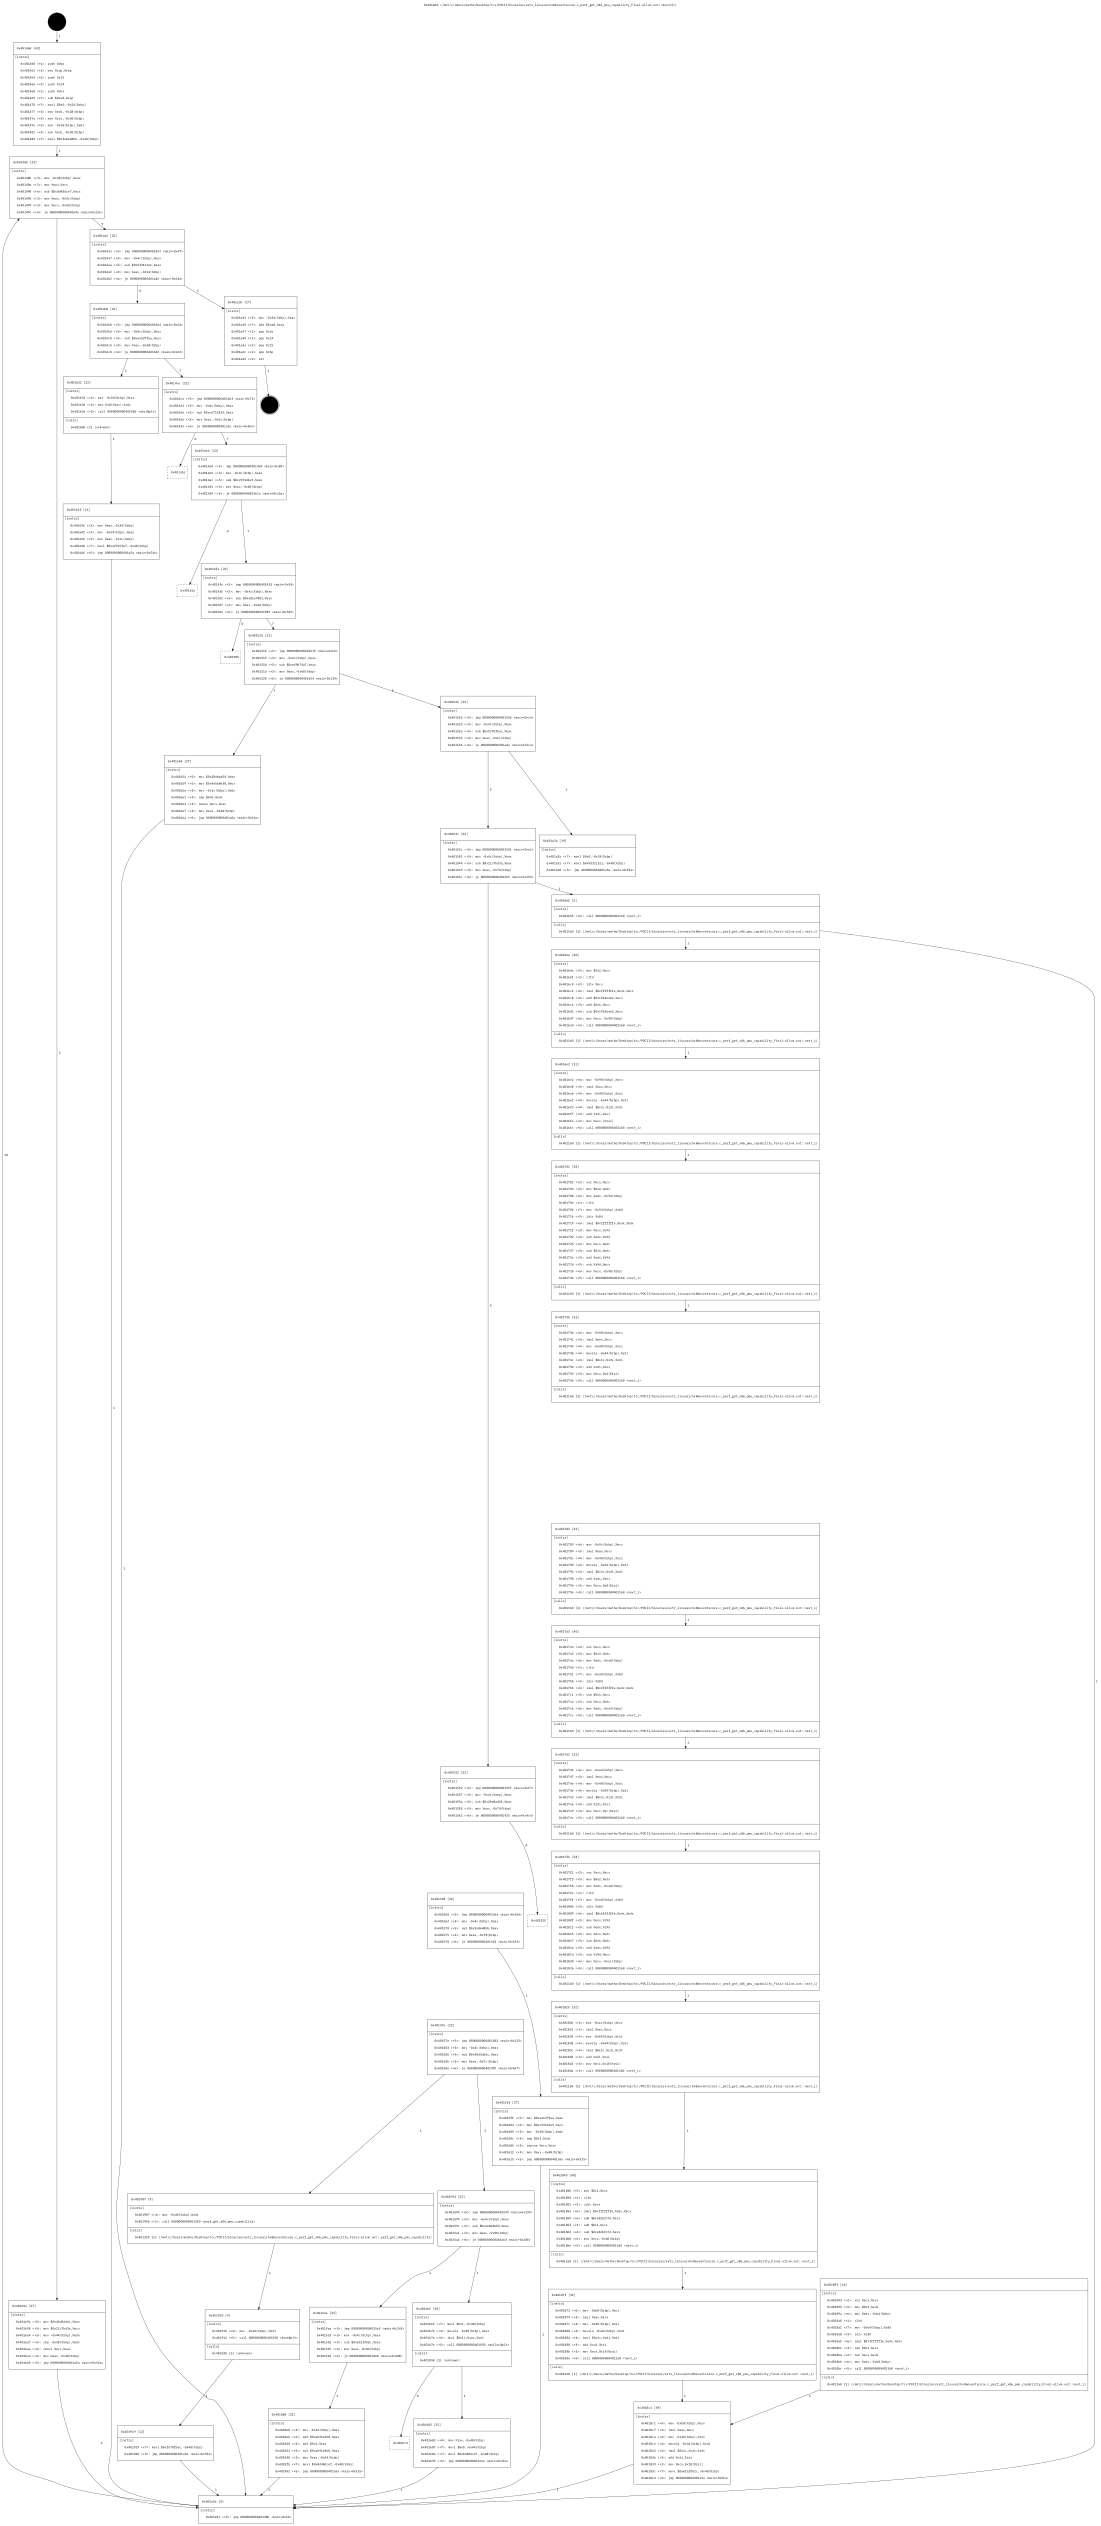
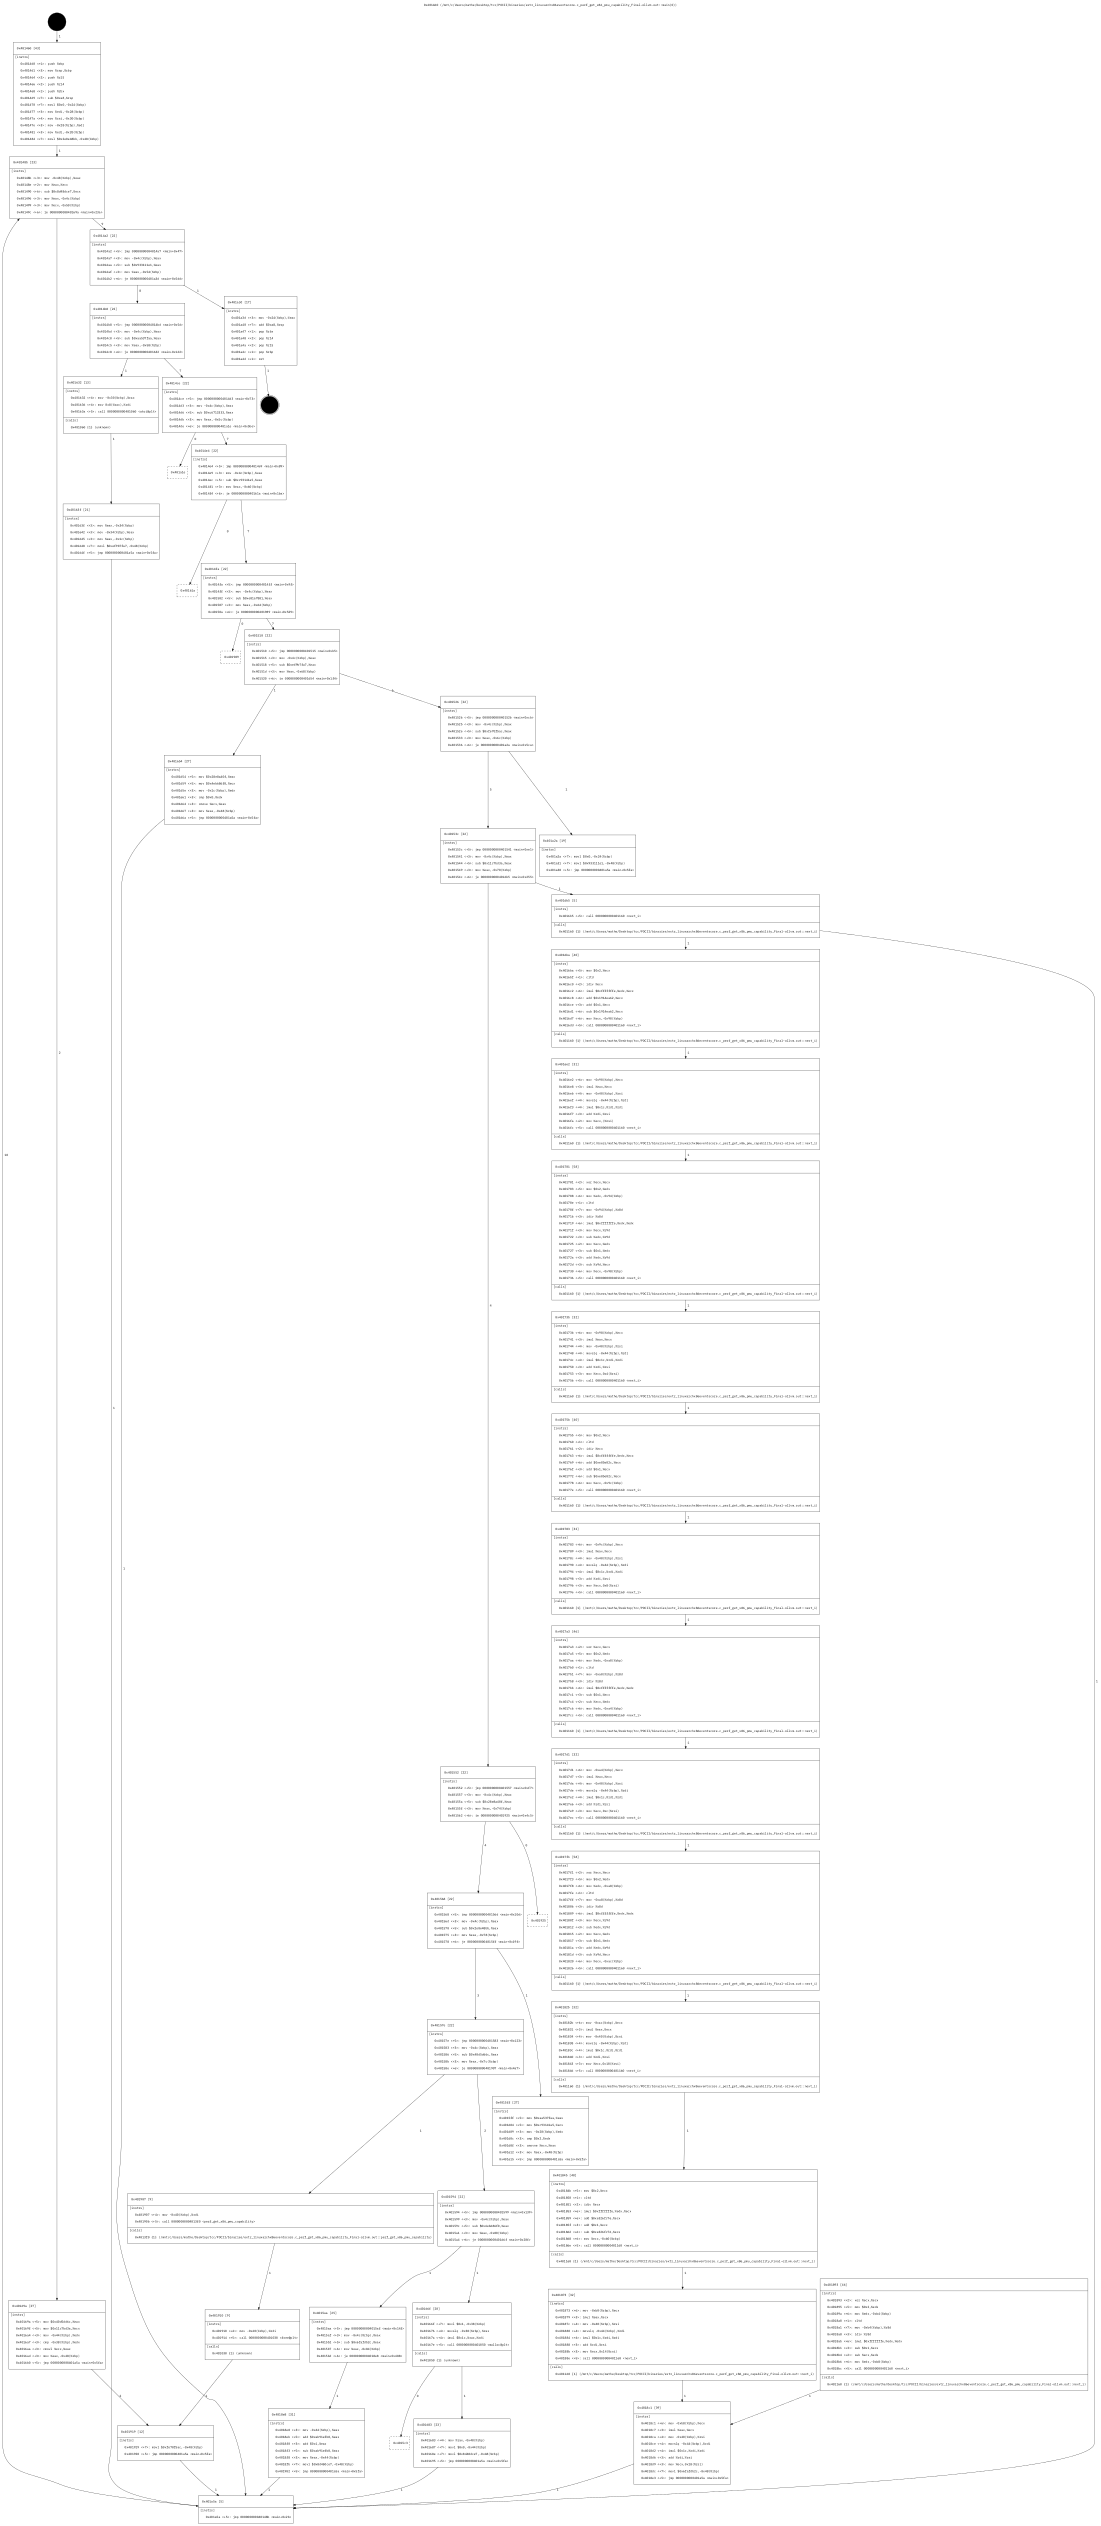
none -> (686, 1463)
none -> (482, 1856)
none -> (475, 1983)
(540, 2440) -> none
(91, 2475) -> (119, 2397)
